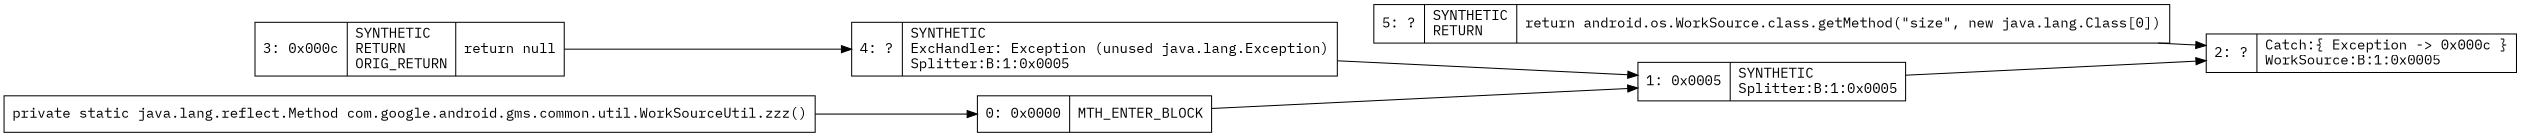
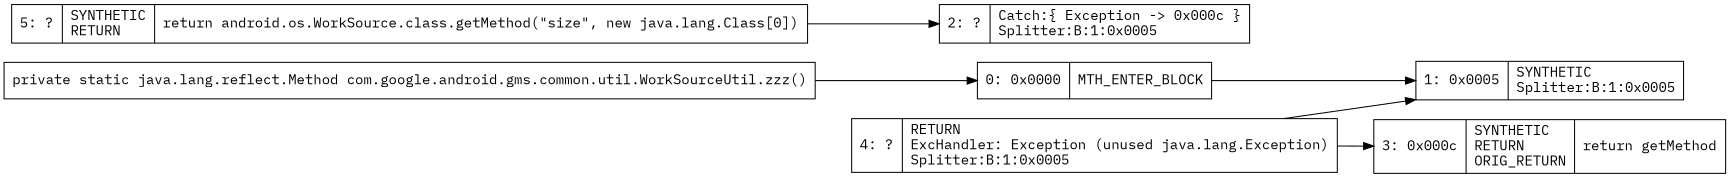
(948, 33) -> (936, 130)
(510, 49) -> (1650, 146)
(703, 49) -> (1350, 146)
(2353, 60) -> (1078, 31)
(2051, 68) -> none
